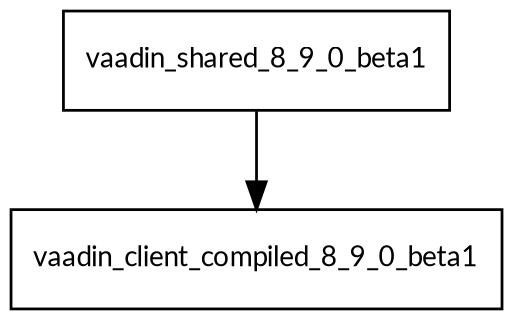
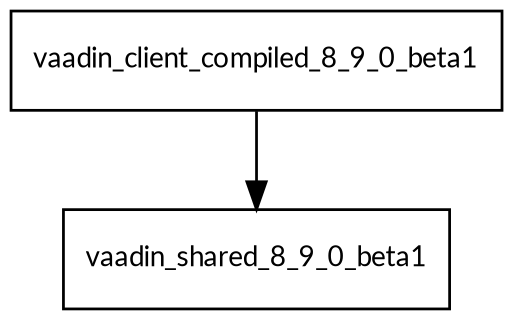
(257, 146) -> (257, 146)
